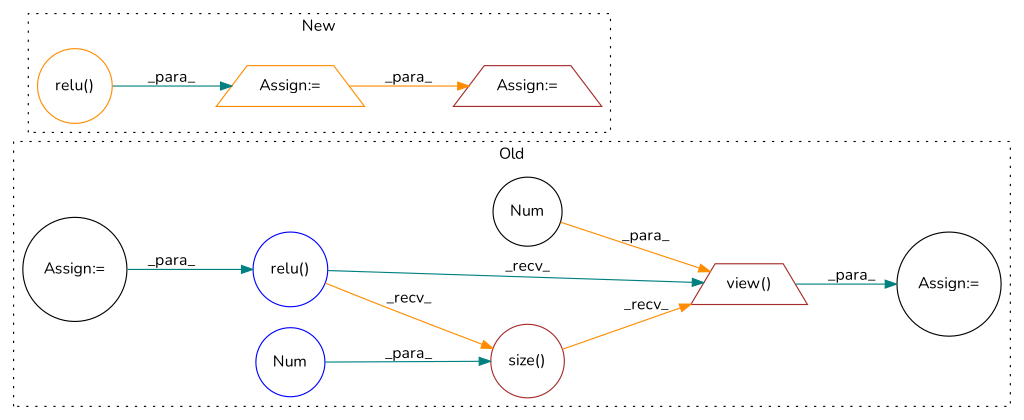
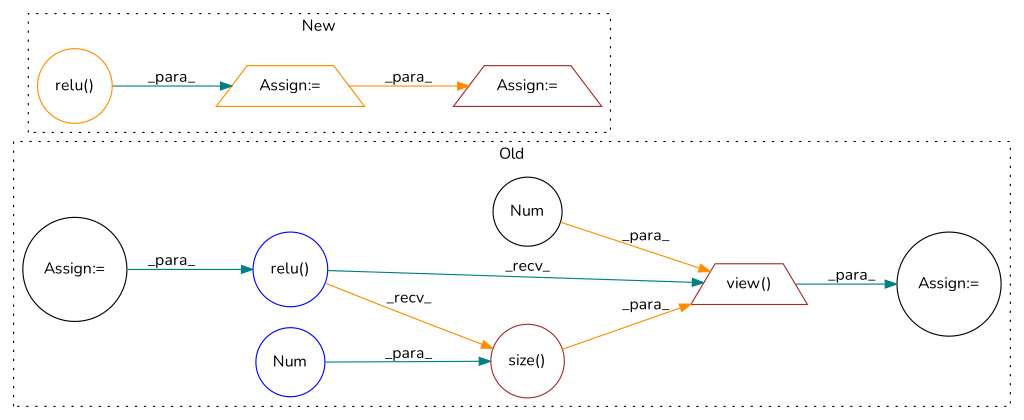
(646, 305) -> (646, 305)
